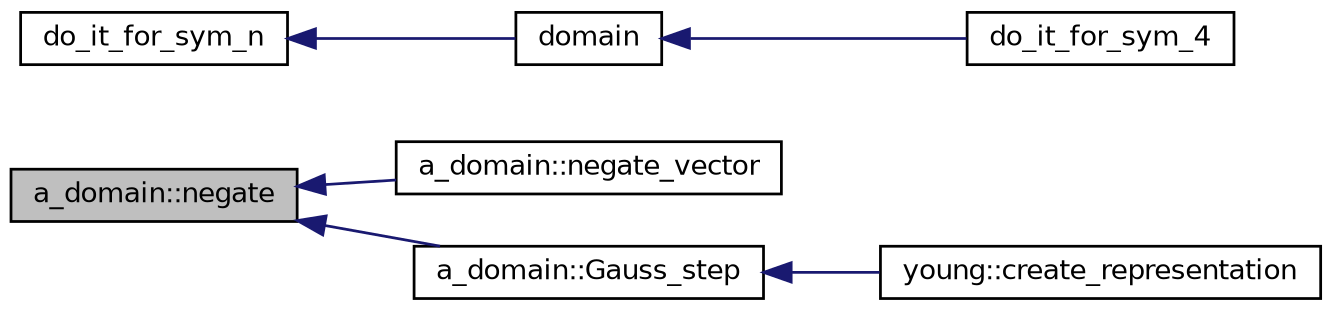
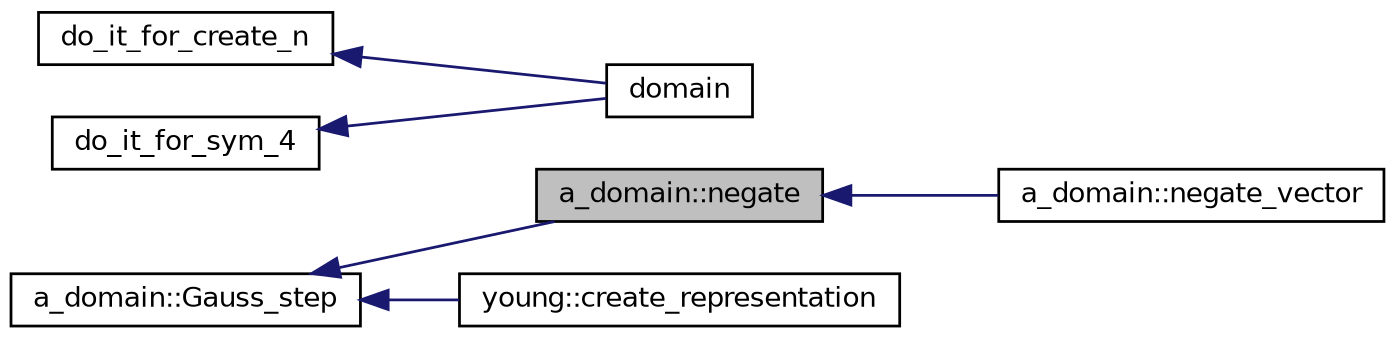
(154, 39) -> (186, 39)
(828, 39) -> (477, 112)
(382, 236) -> (447, 245)
